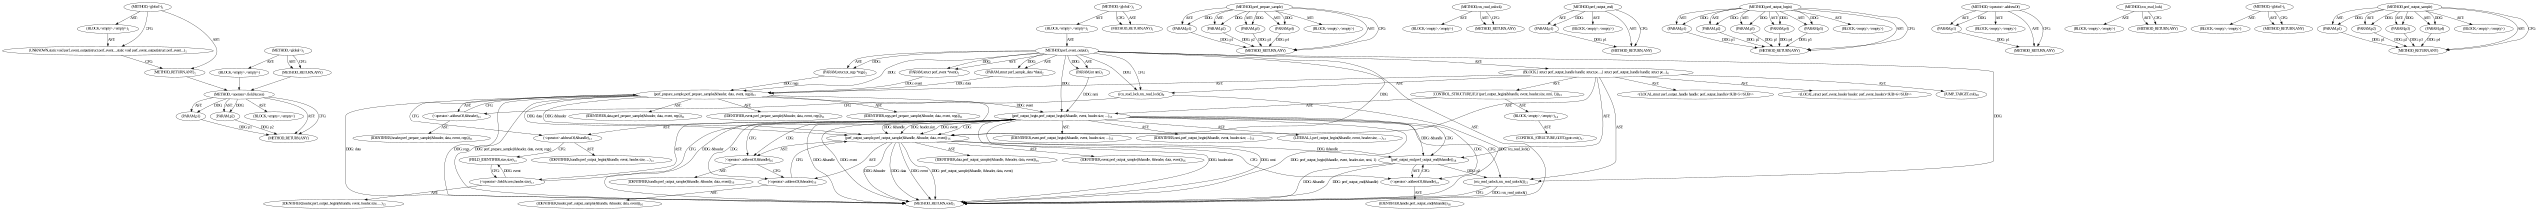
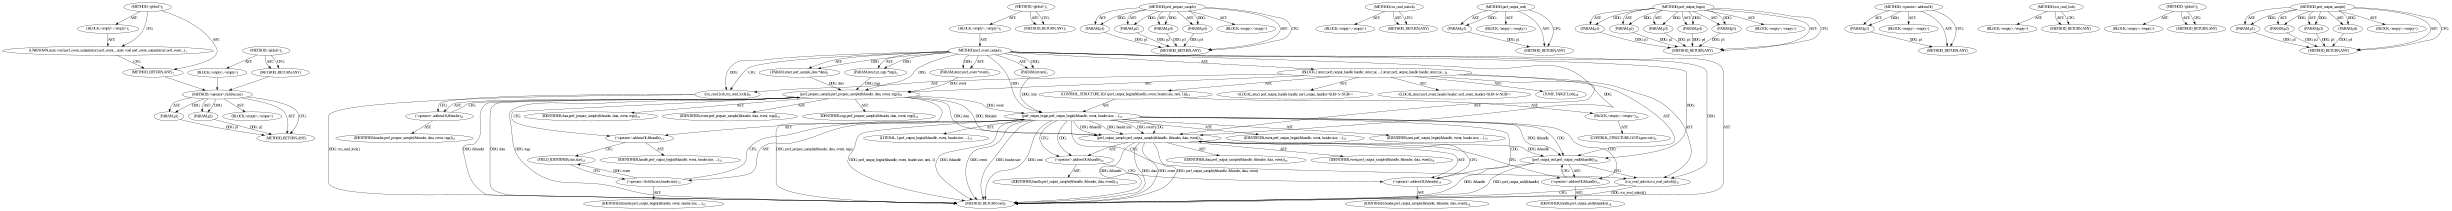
none -> (1422, 58)
(1474, 171) -> (1618, 171)
